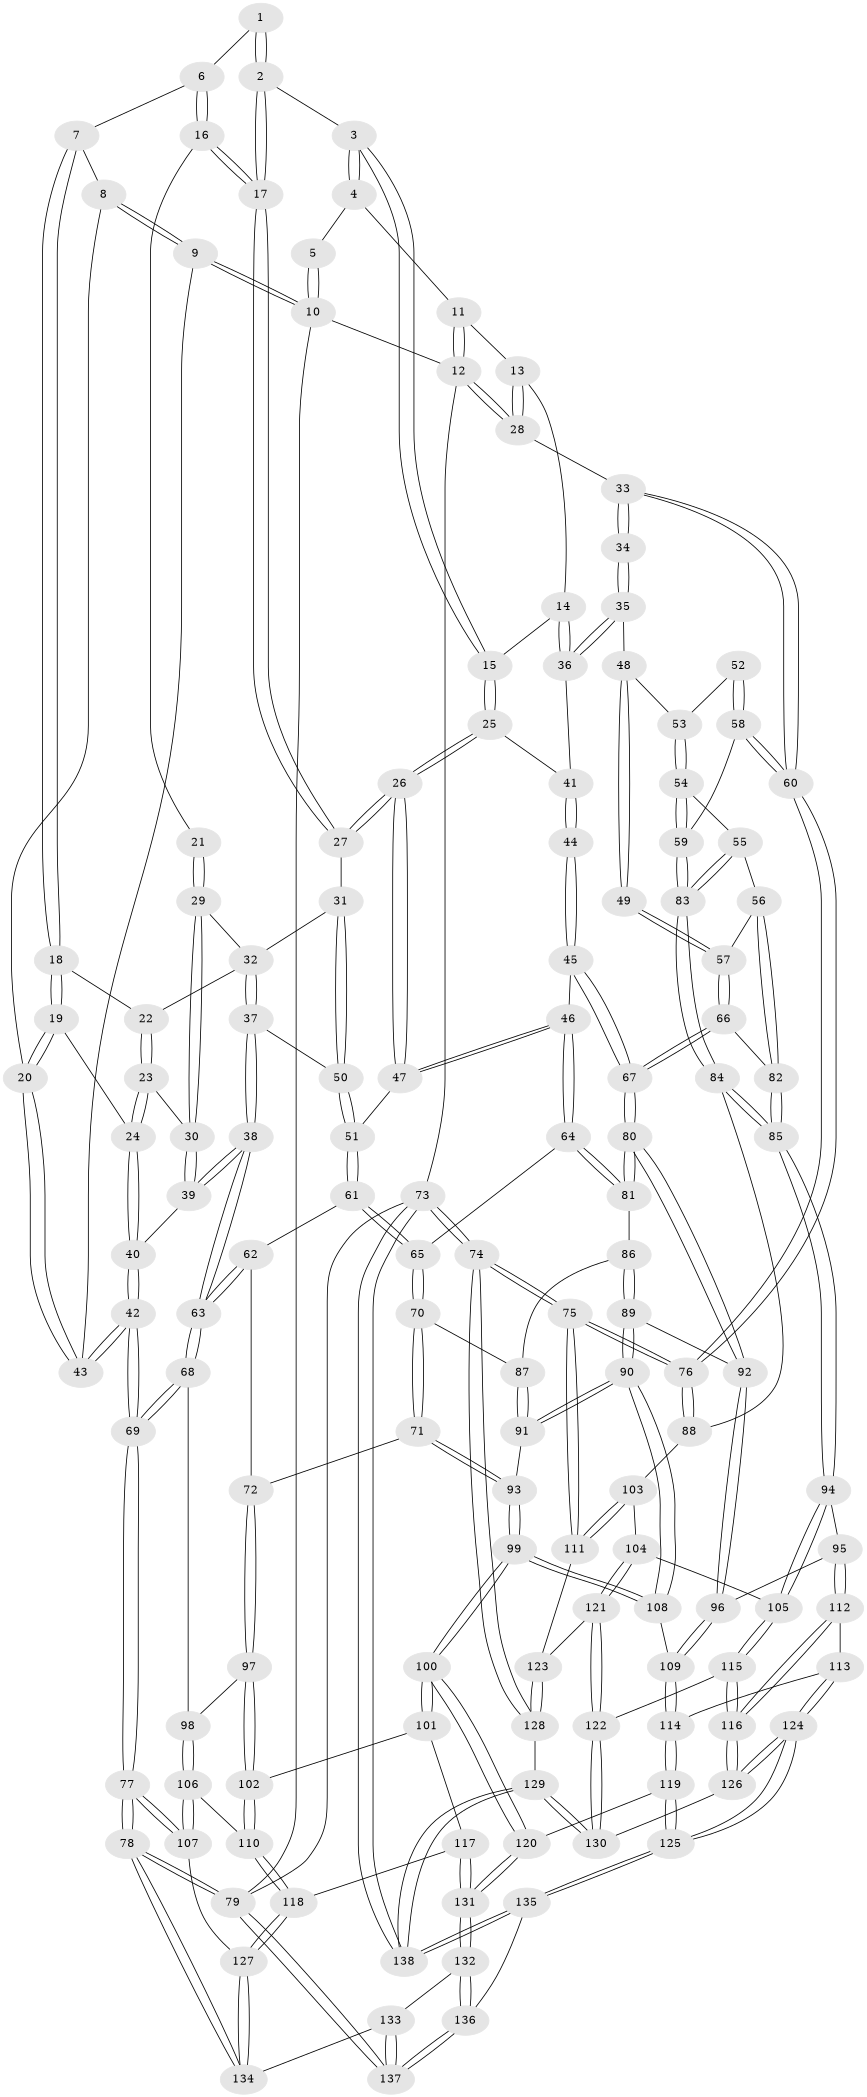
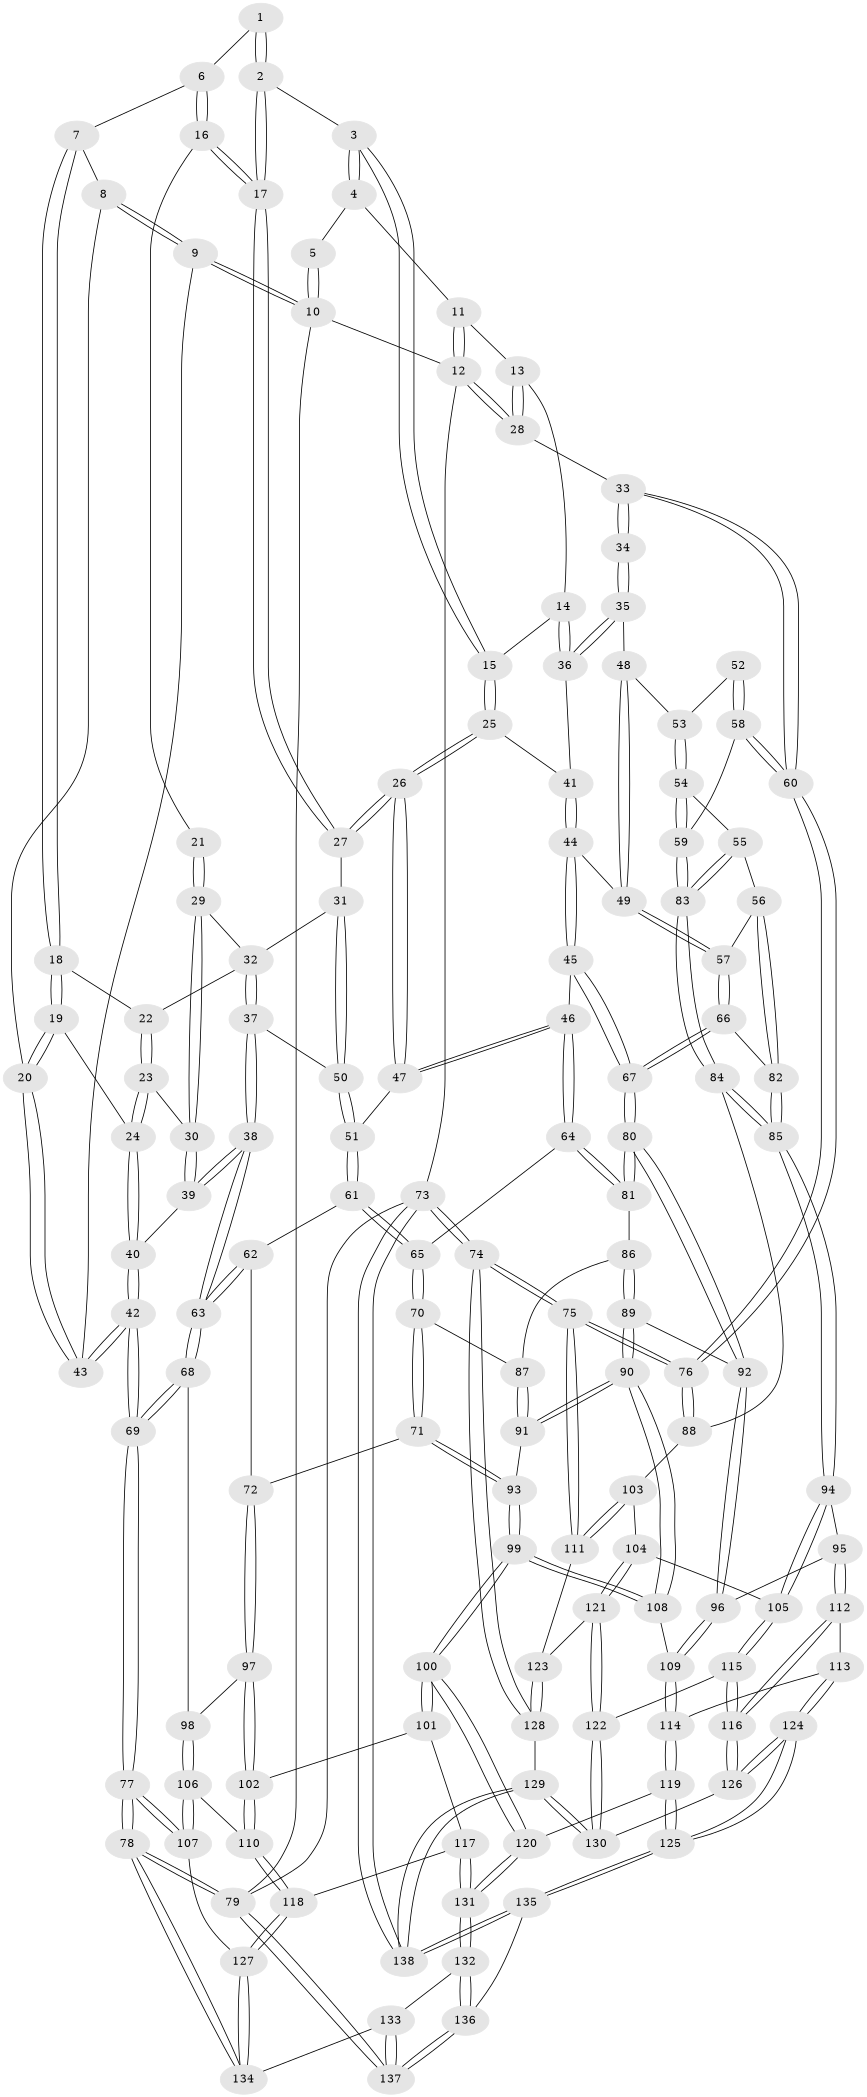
none -> (598, 872)
